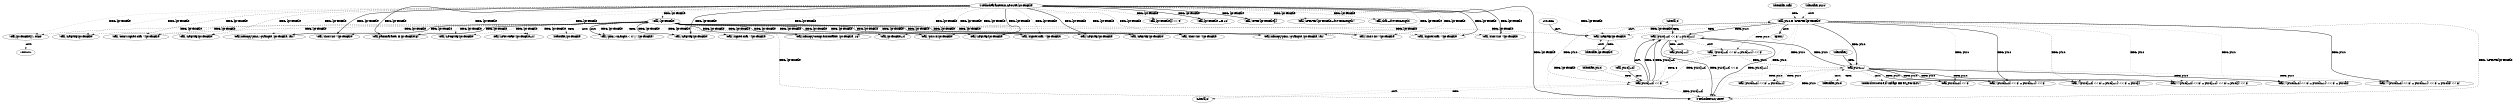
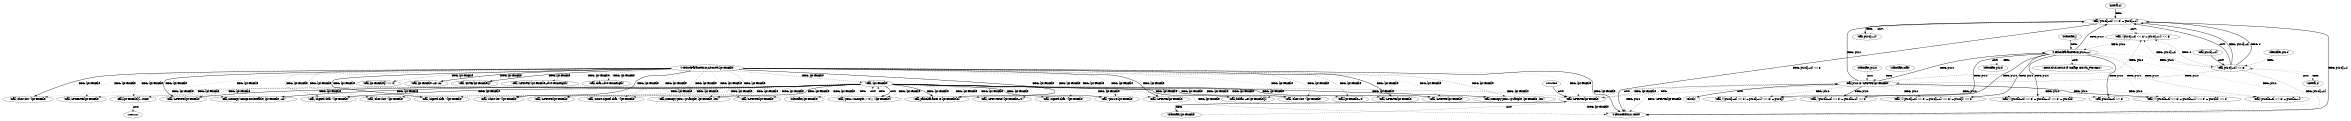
(1610, 29) -> (2058, 81)
(1856, 68) -> (2071, 52)
none -> (1248, 99)
